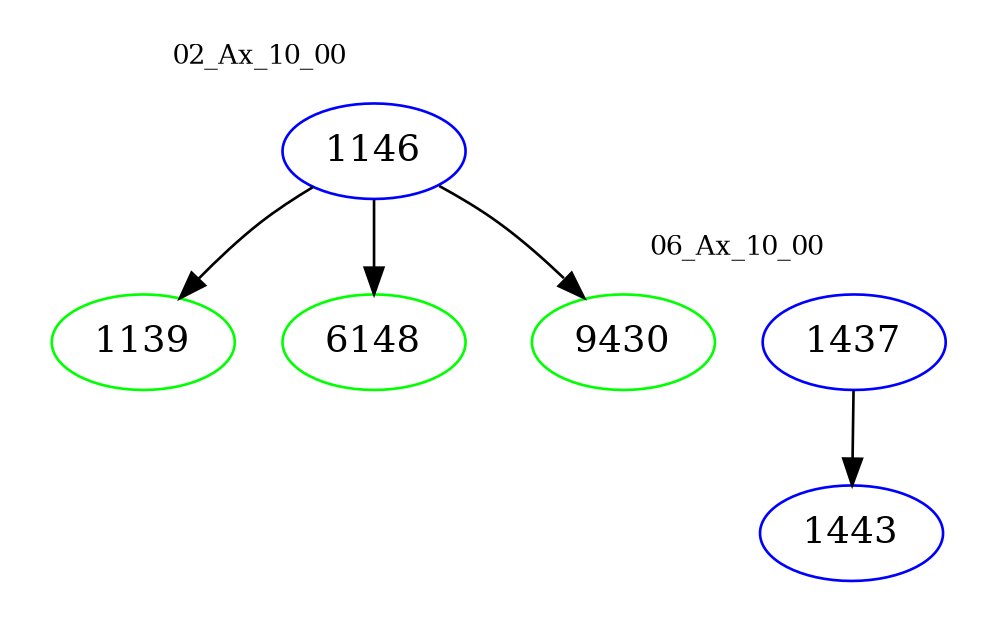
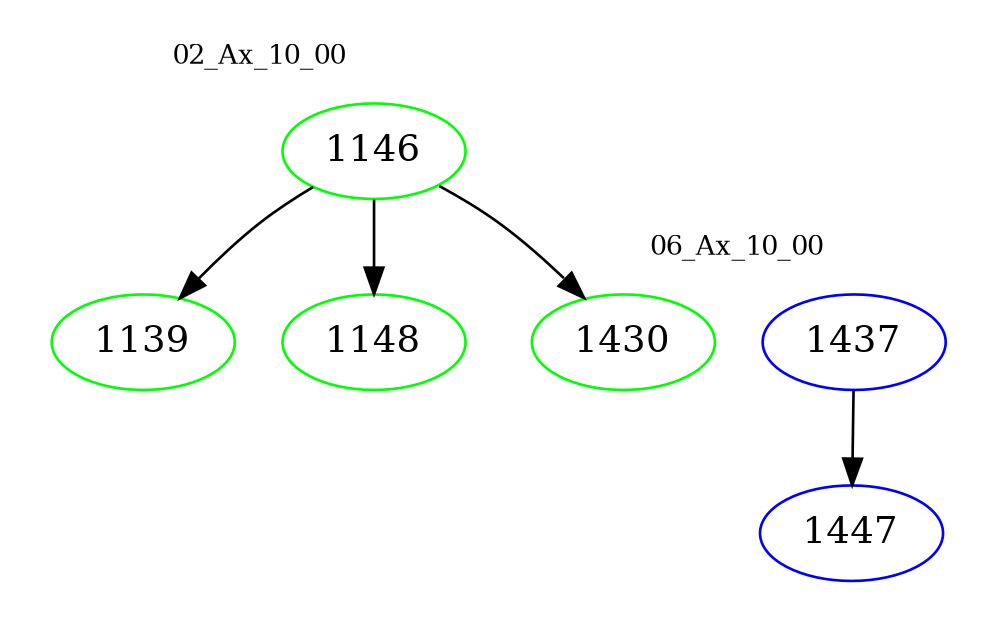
(374, 151) -> (374, 151)
(374, 342) -> (374, 342)
(623, 342) -> (623, 342)
(852, 533) -> (852, 533)
